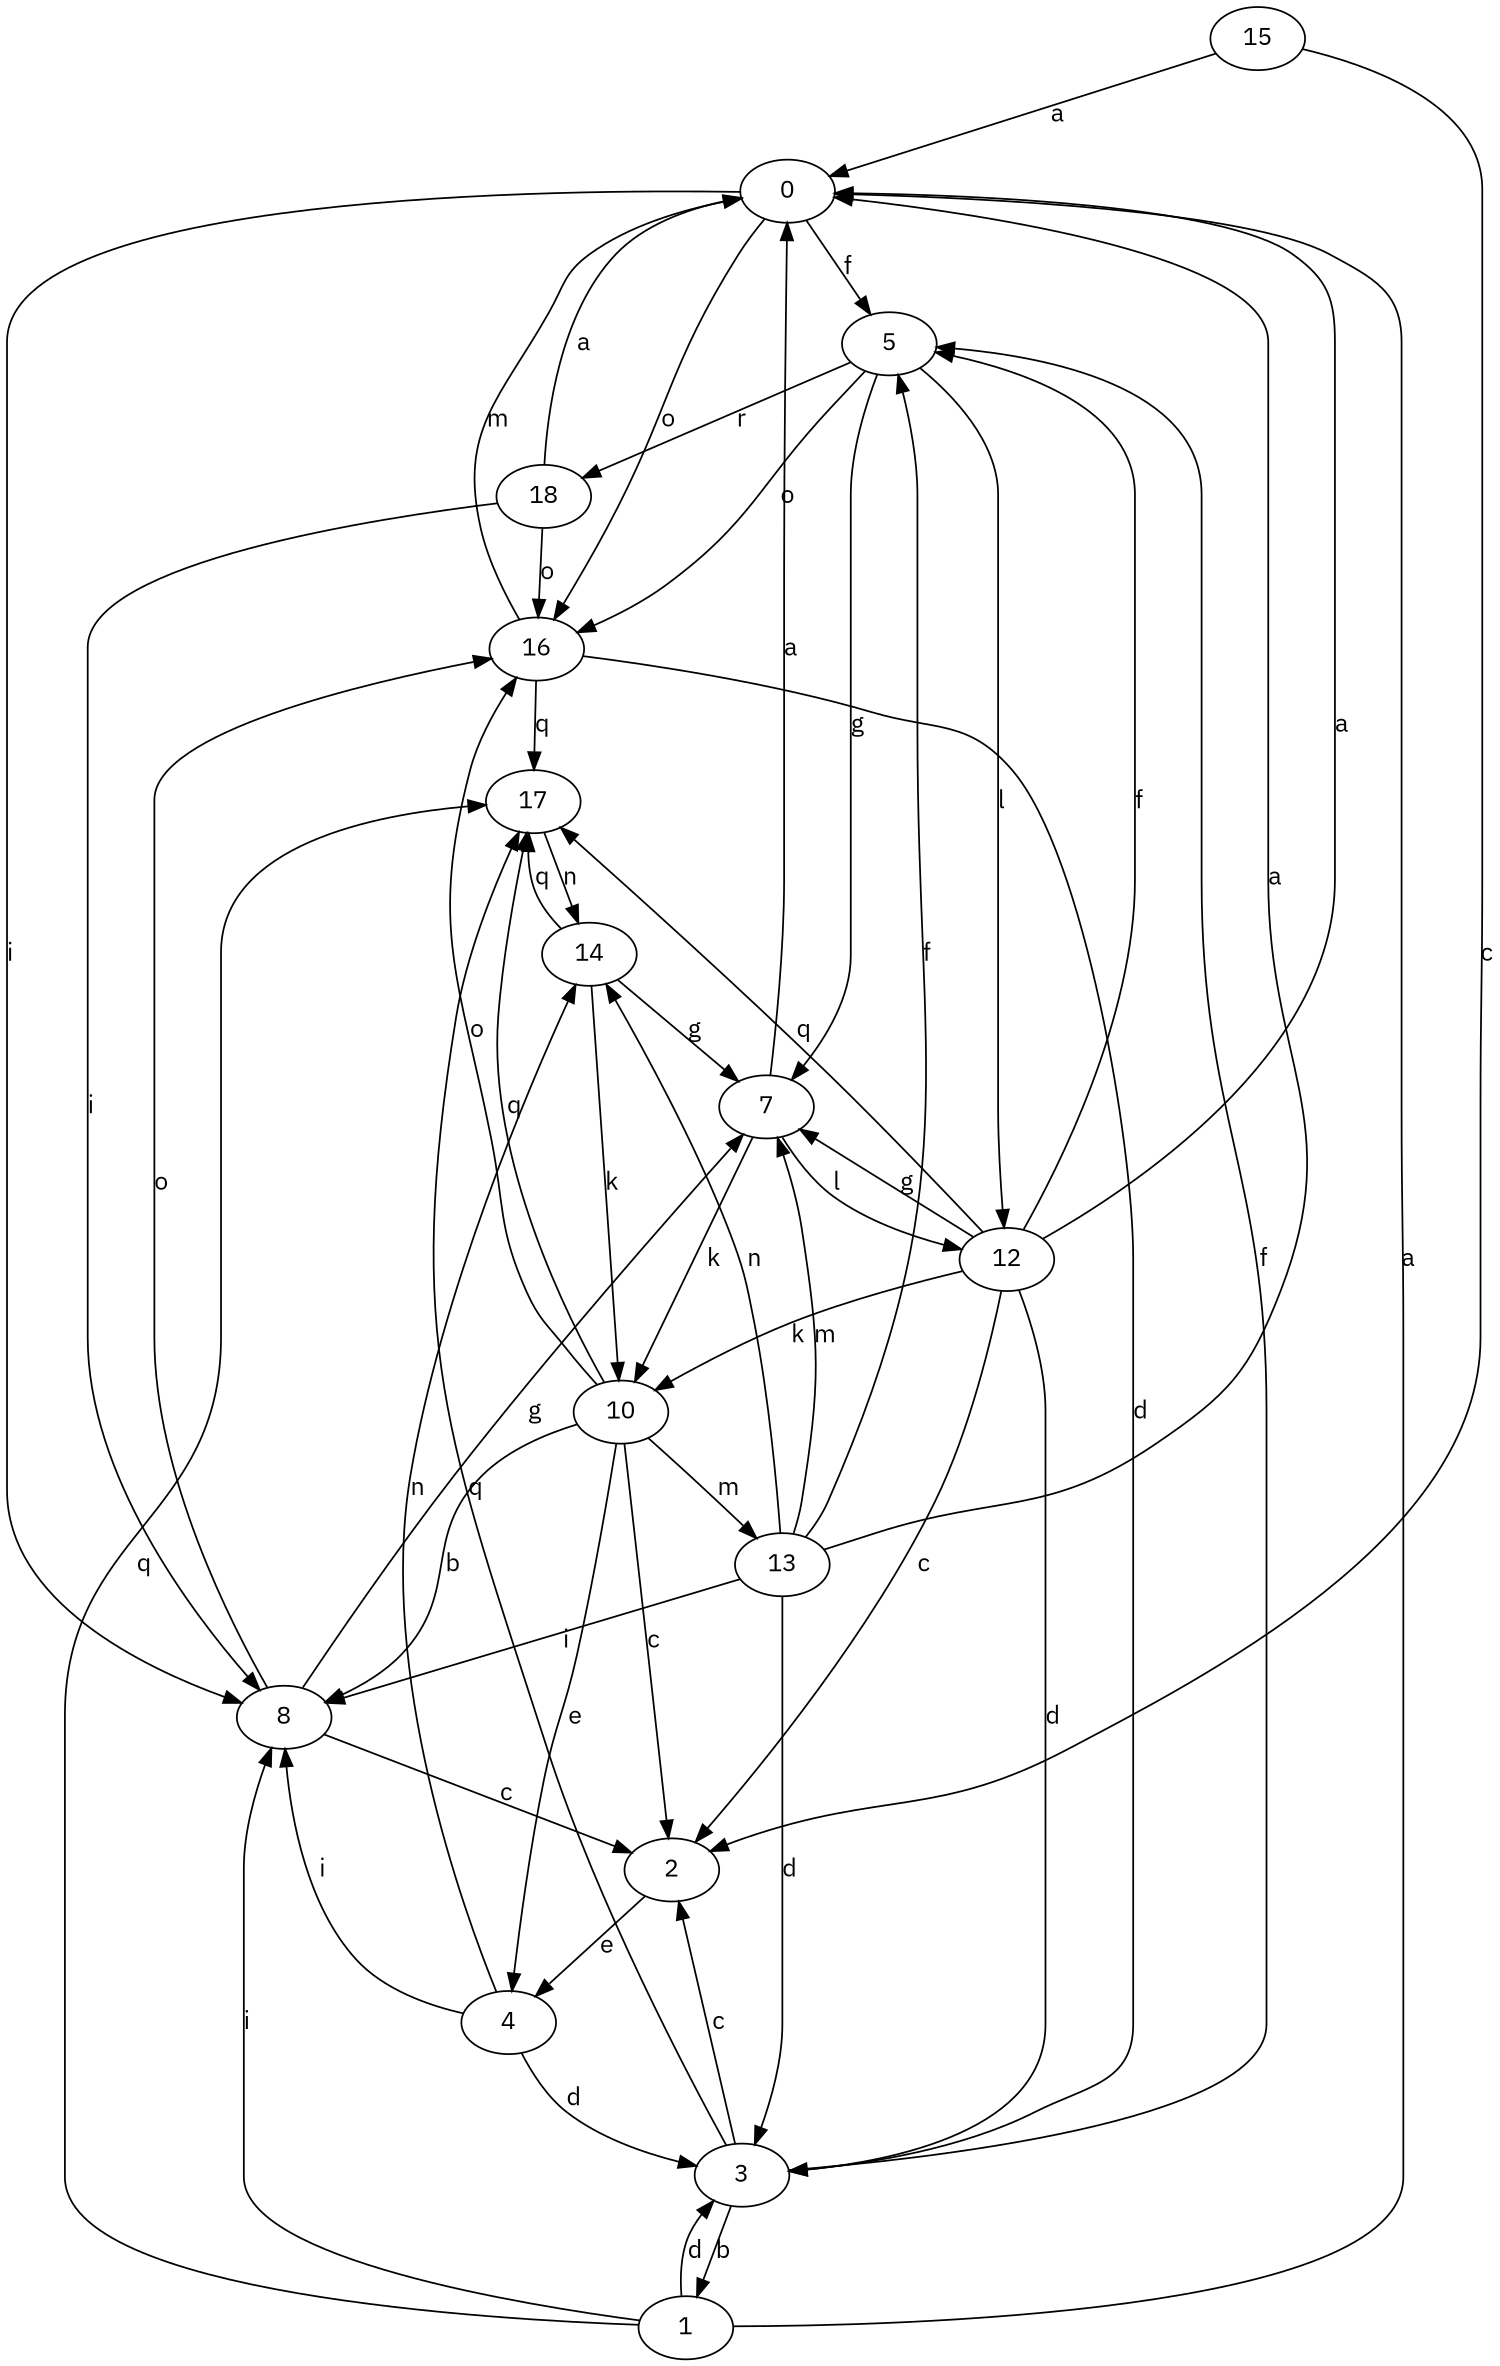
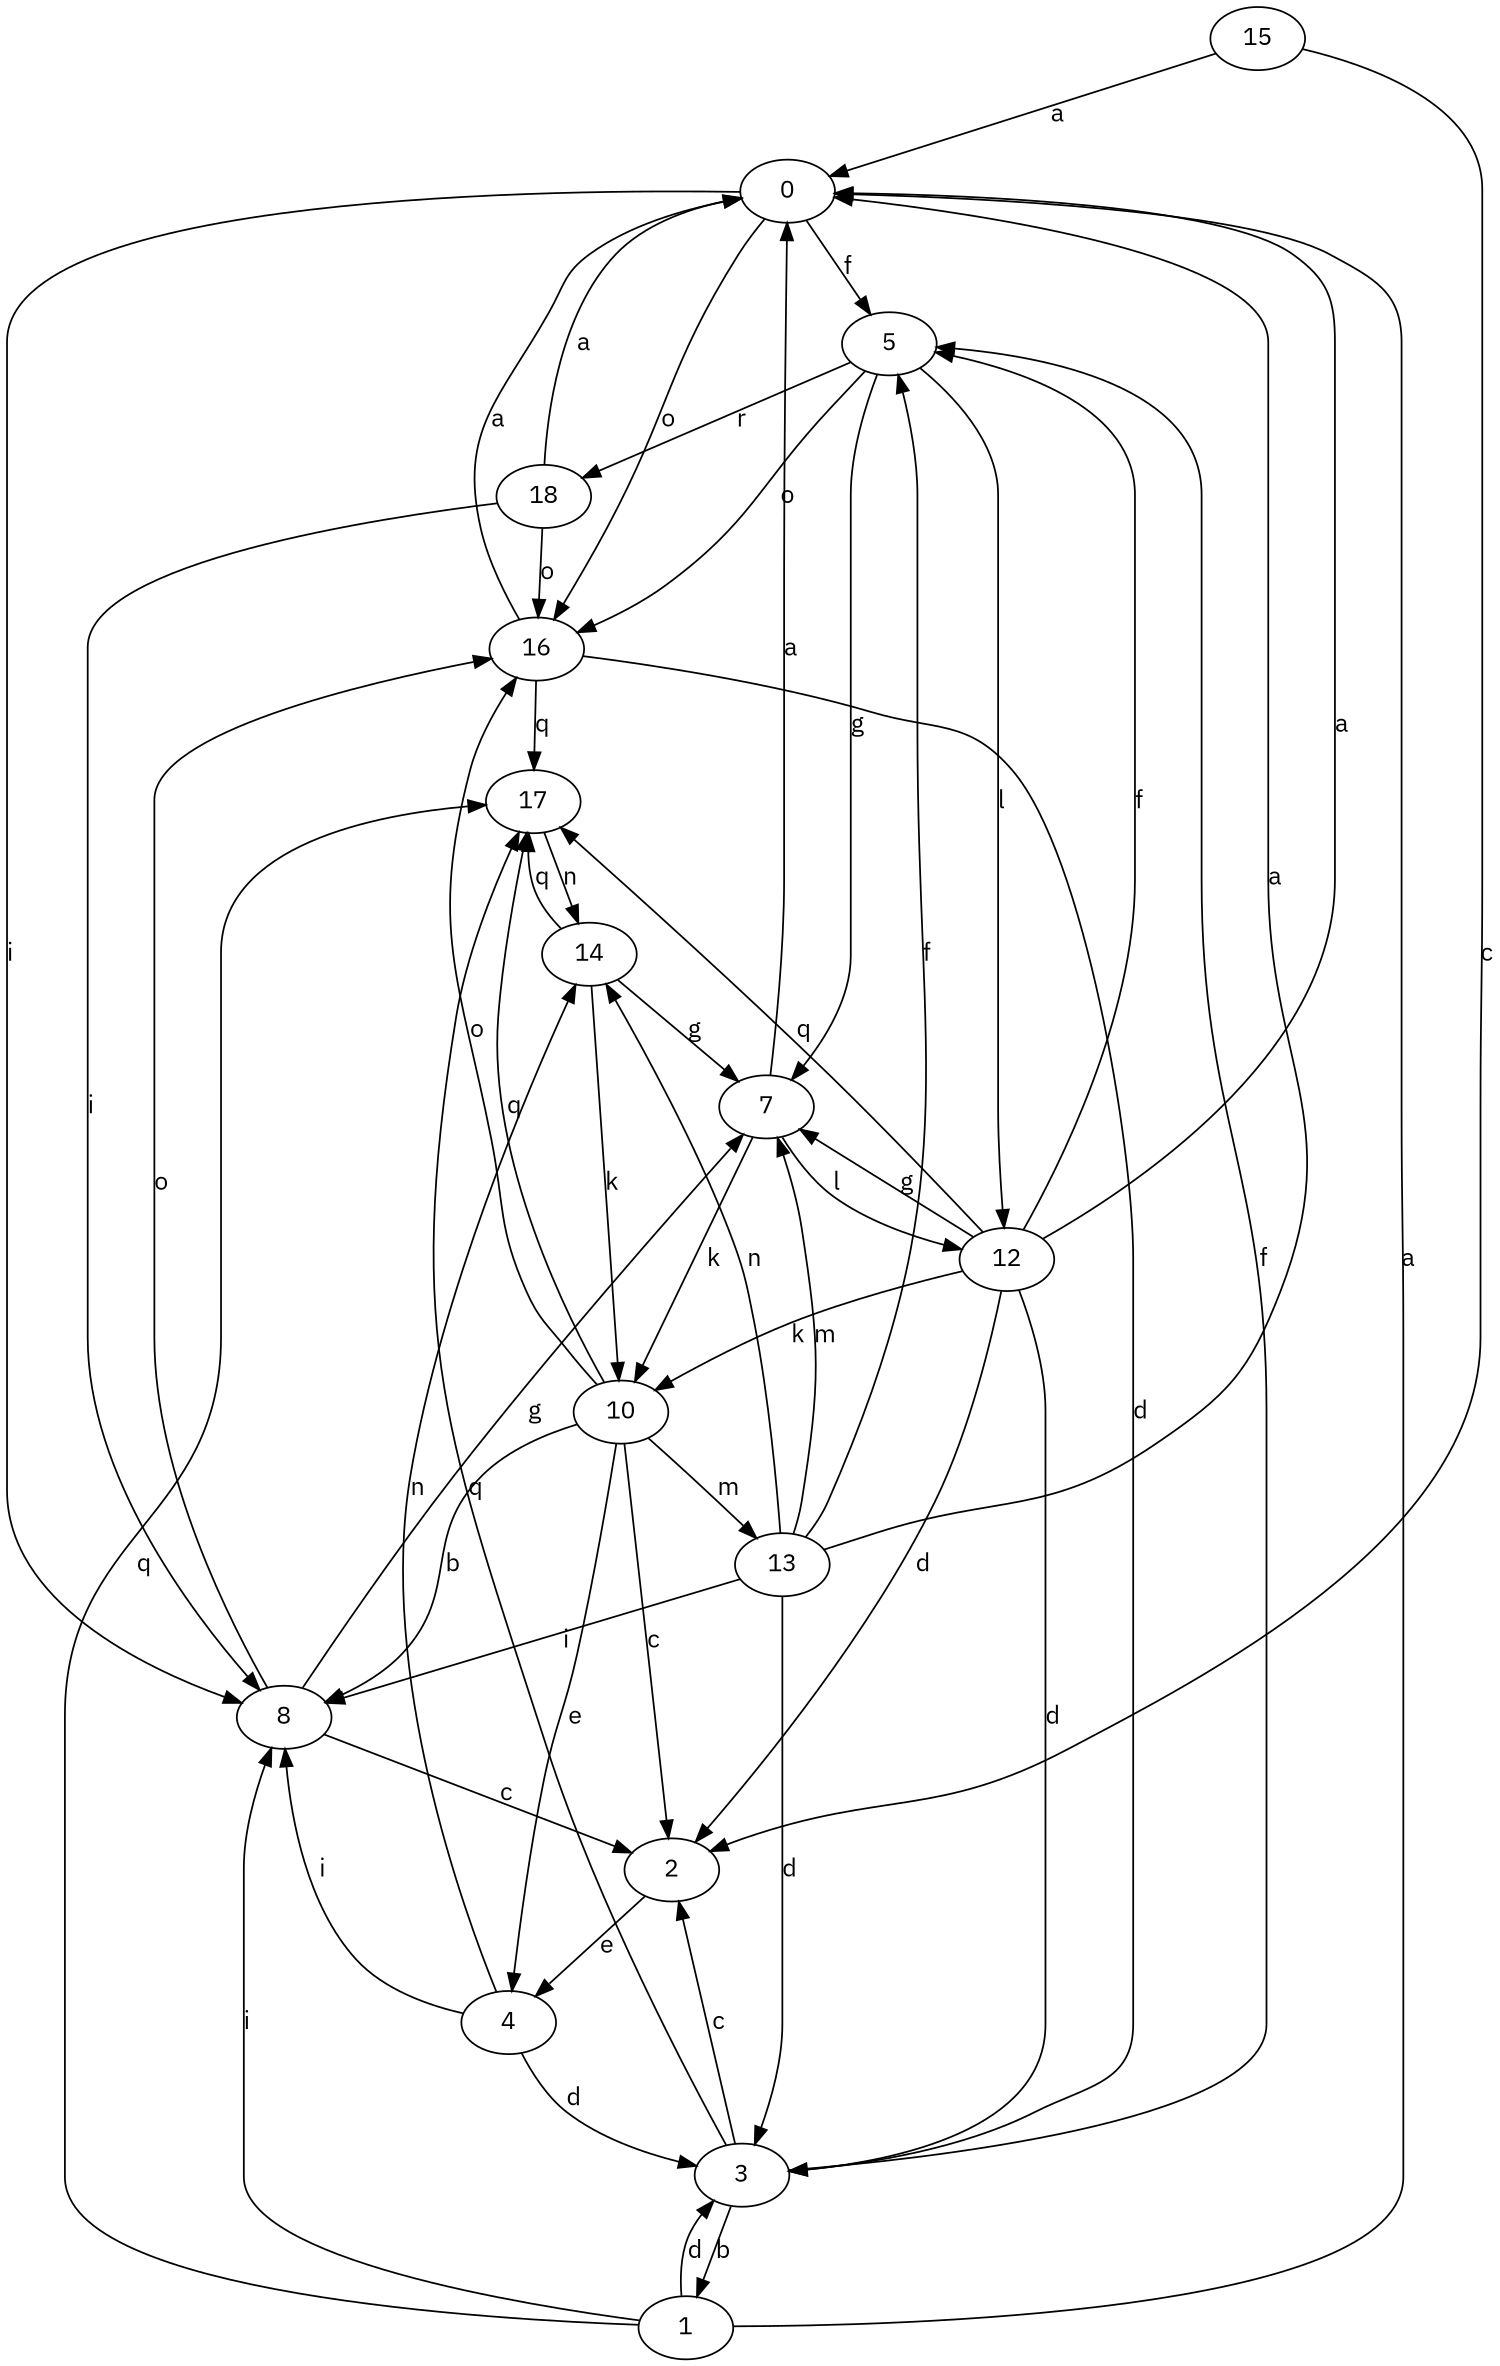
(498, 420) -> (498, 420)
(924, 1565) -> (924, 1565)
